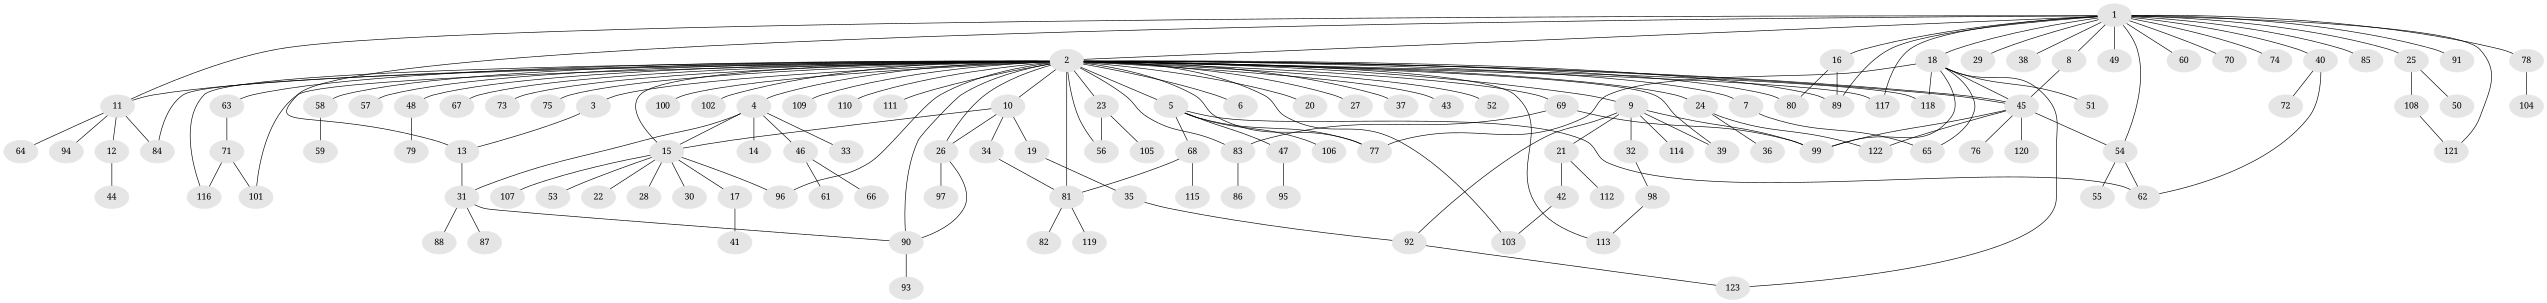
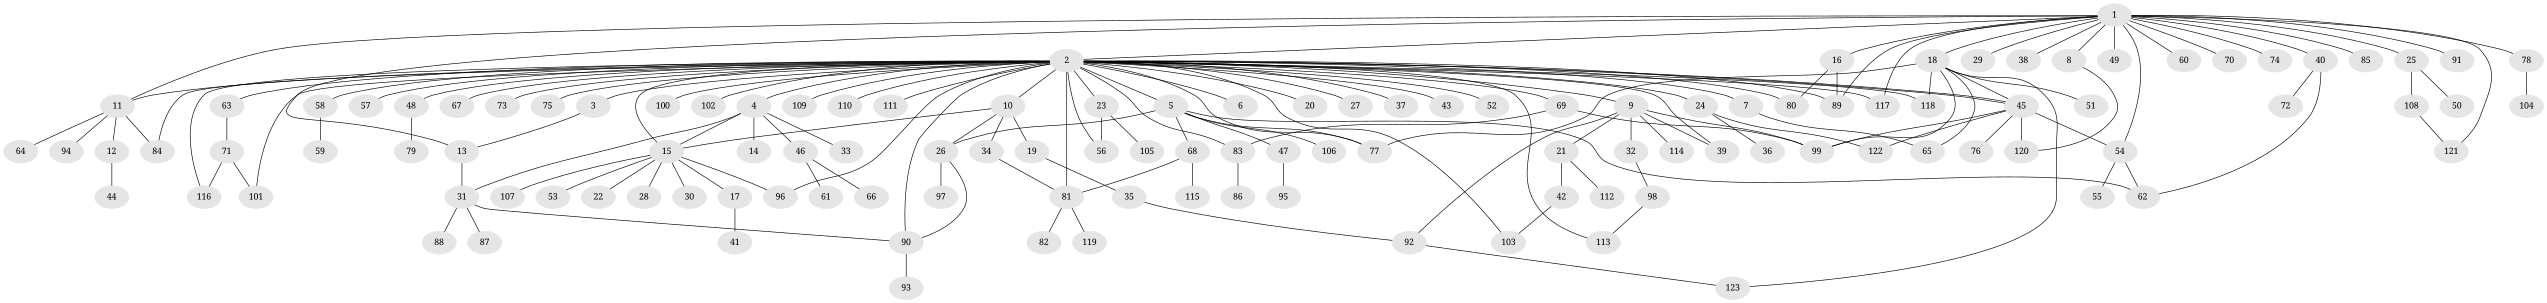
(2045, 83) -> (2108, 124)
(990, 91) -> (1054, 125)
